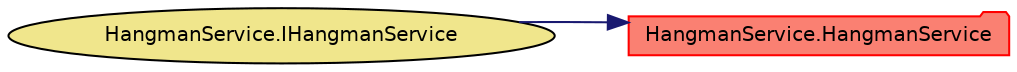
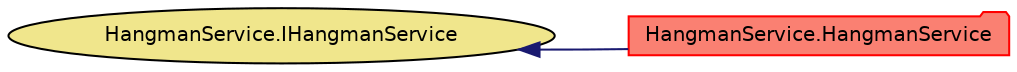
(563, 22) -> (584, 50)
